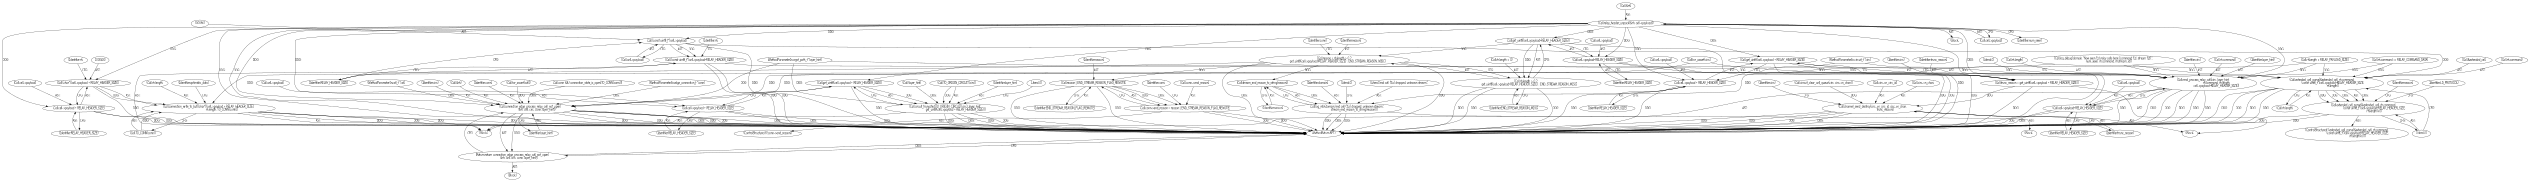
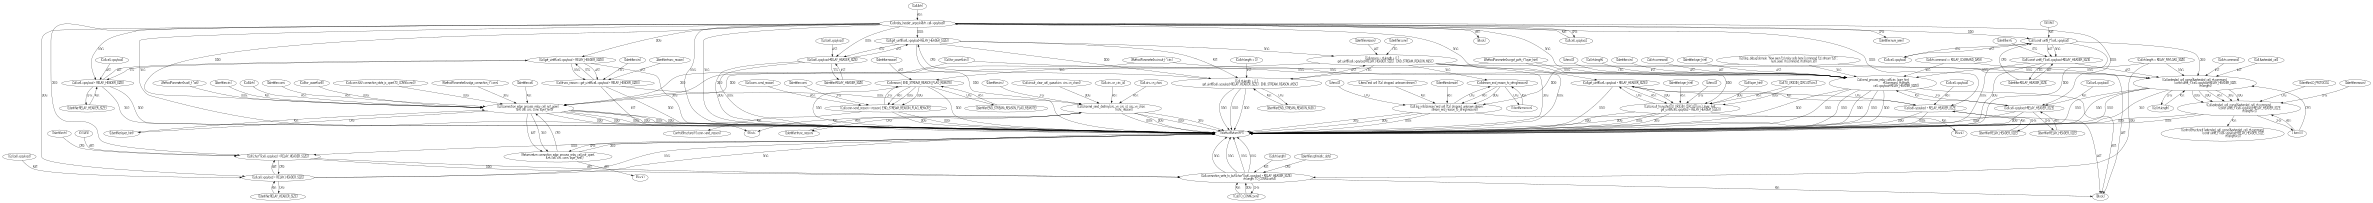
none -> (525, 83)
(693, 126) -> (586, 144)
